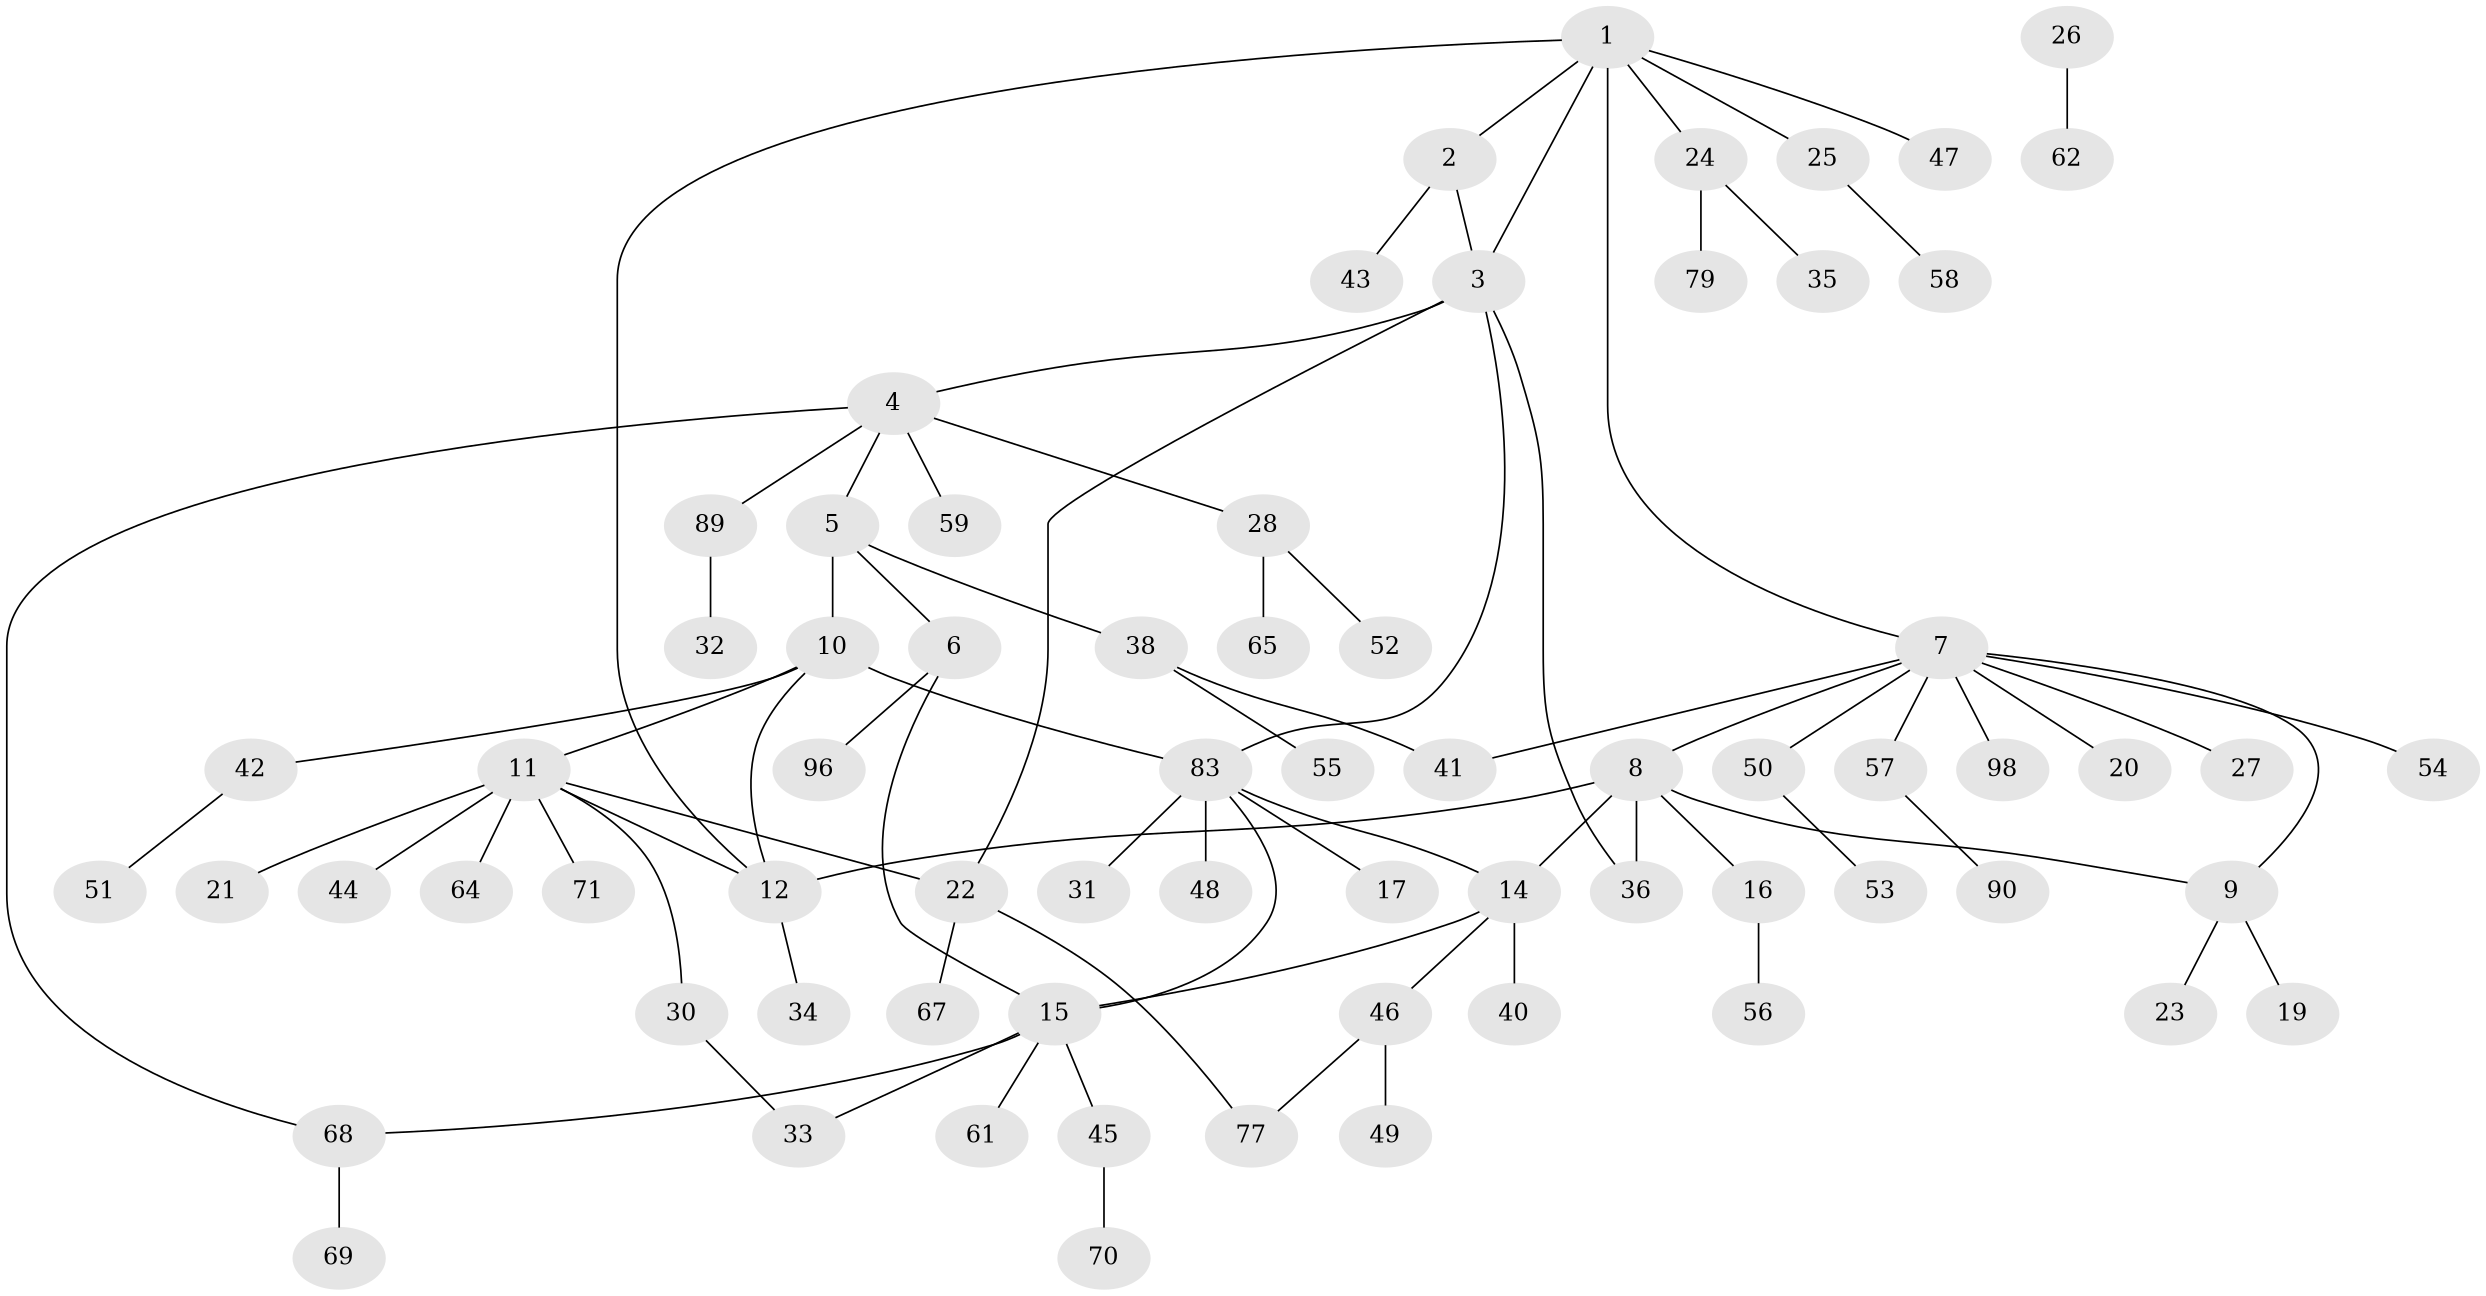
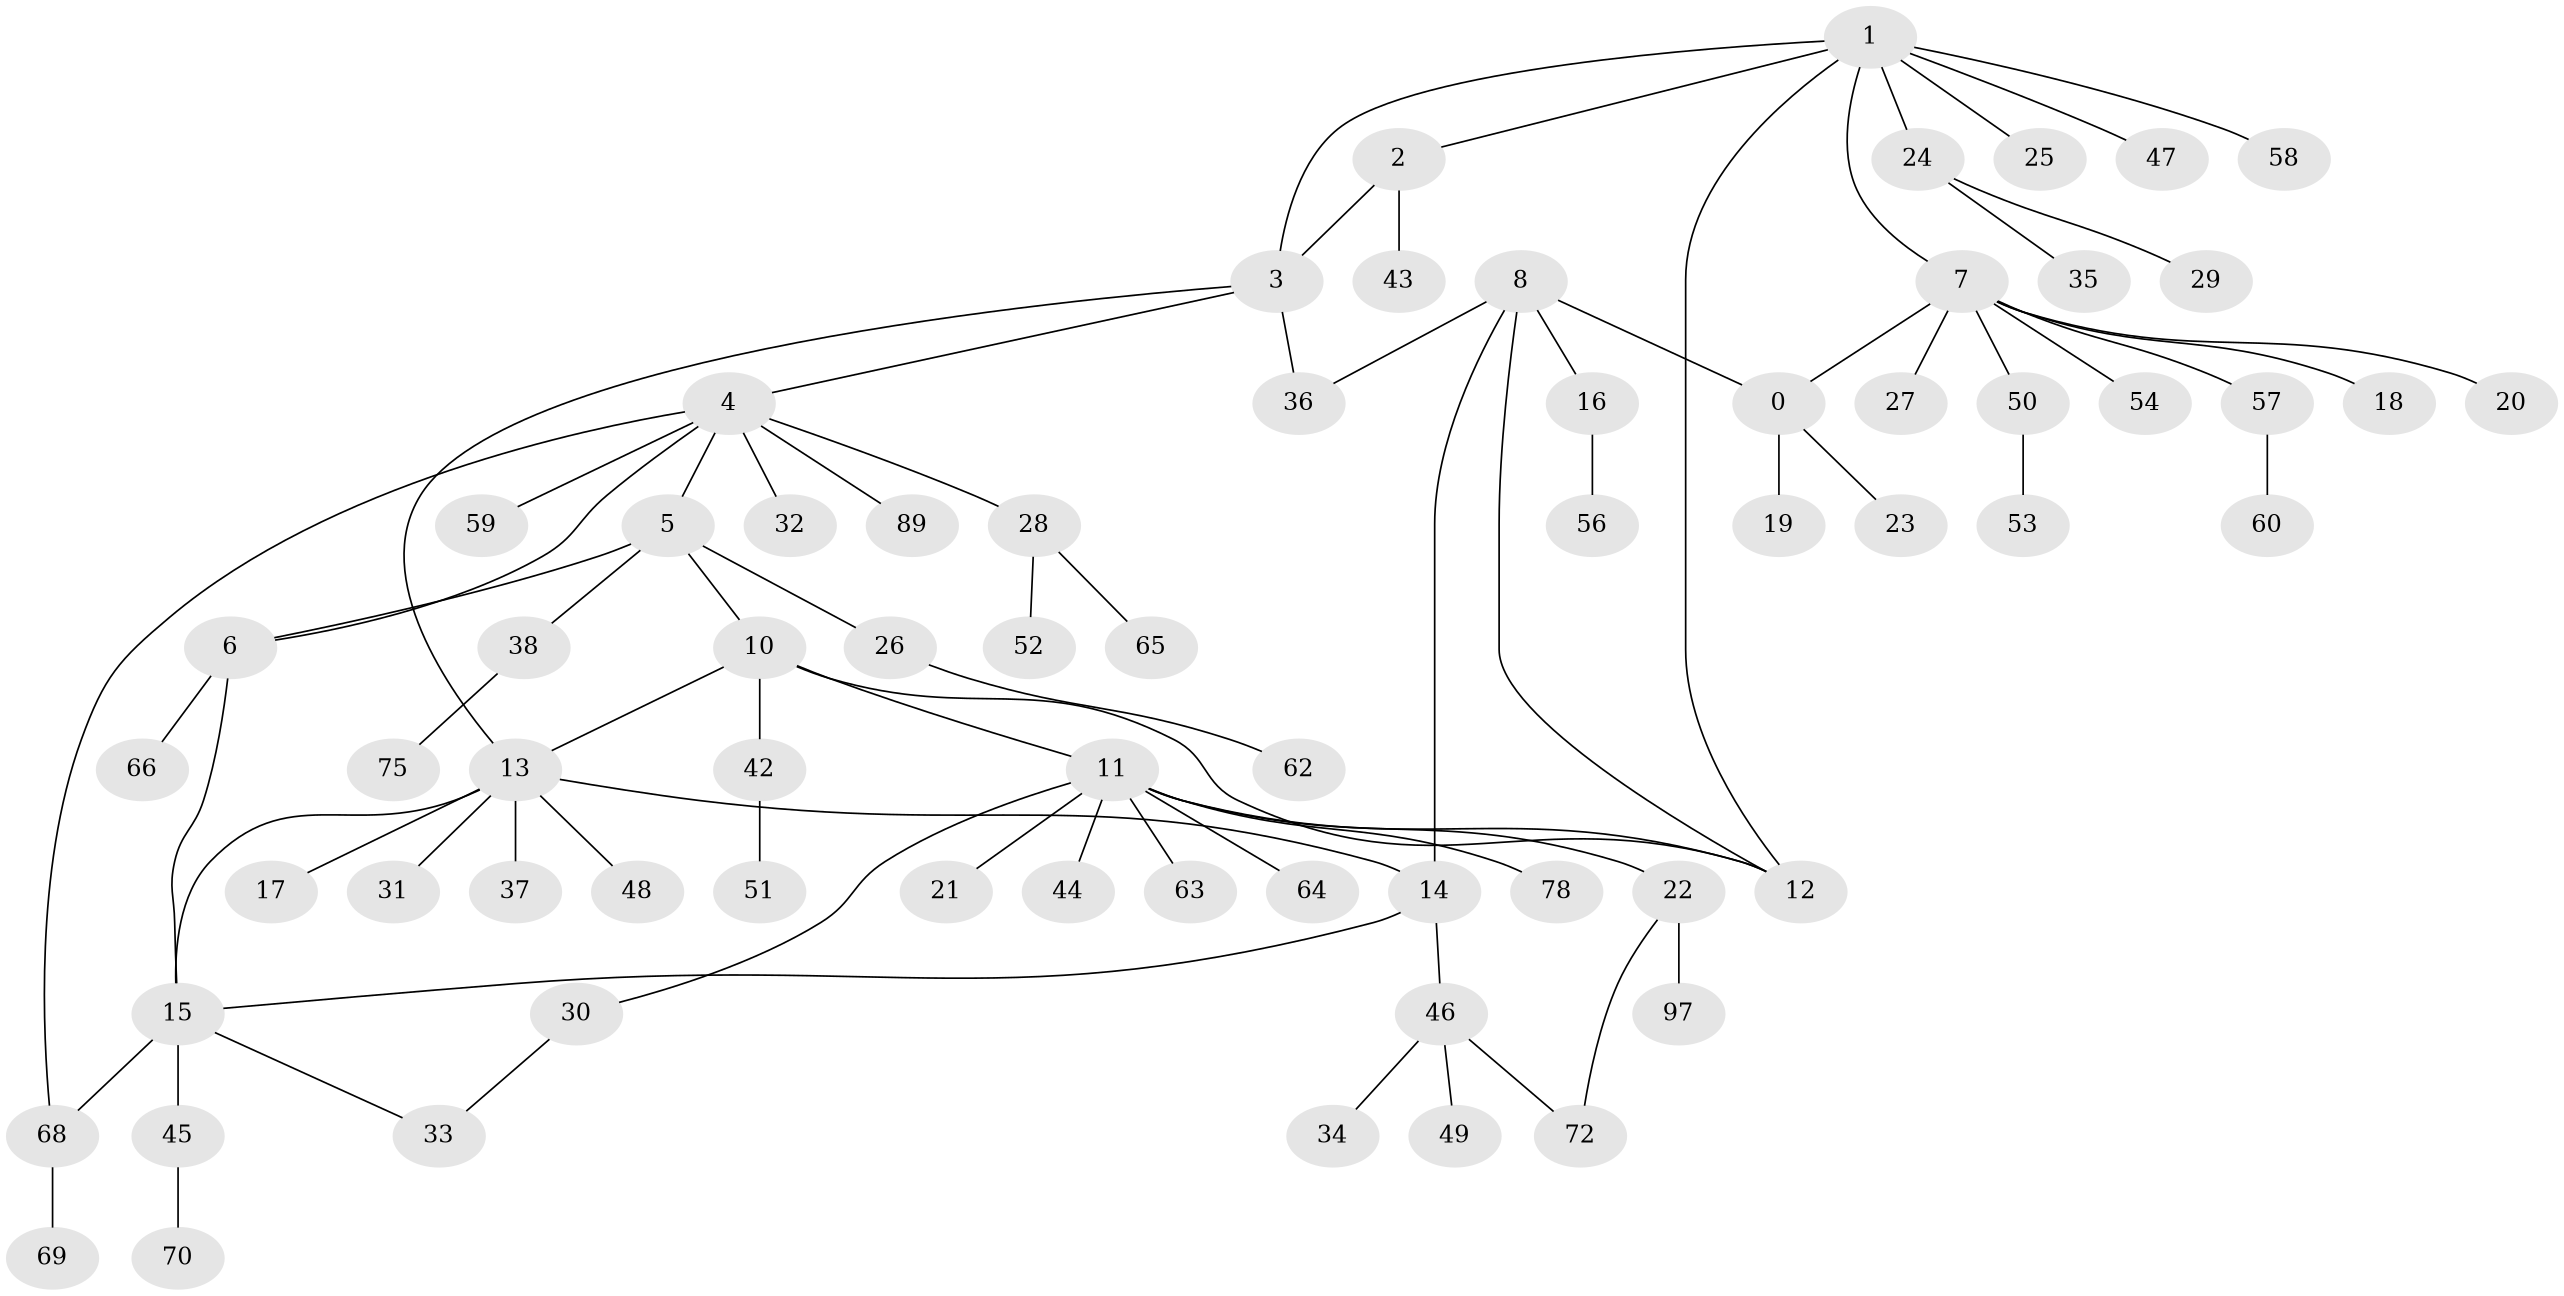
(1884, 220) -> (2083, 86)
(1701, 282) -> (2206, 282)
(1087, 492) -> none
none -> (519, 569)
(711, 587) -> (760, 465)
none -> (779, 587)
(1786, 704) -> none
(819, 770) -> (142, 770)
(1206, 770) -> (516, 770)
(1328, 770) -> (393, 770)
(1450, 770) -> none
(2003, 770) -> (2389, 404)
none -> (516, 892)
(588, 892) -> (1557, 892)
none -> (1190, 892)
(2003, 892) -> (2267, 526)
(2232, 892) -> (1779, 404)
(789, 953) -> (1387, 1075)
(933, 1014) -> (1679, 1014)
(1514, 1014) -> none
(982, 1136) -> none
(1252, 1136) -> (1581, 1136)
